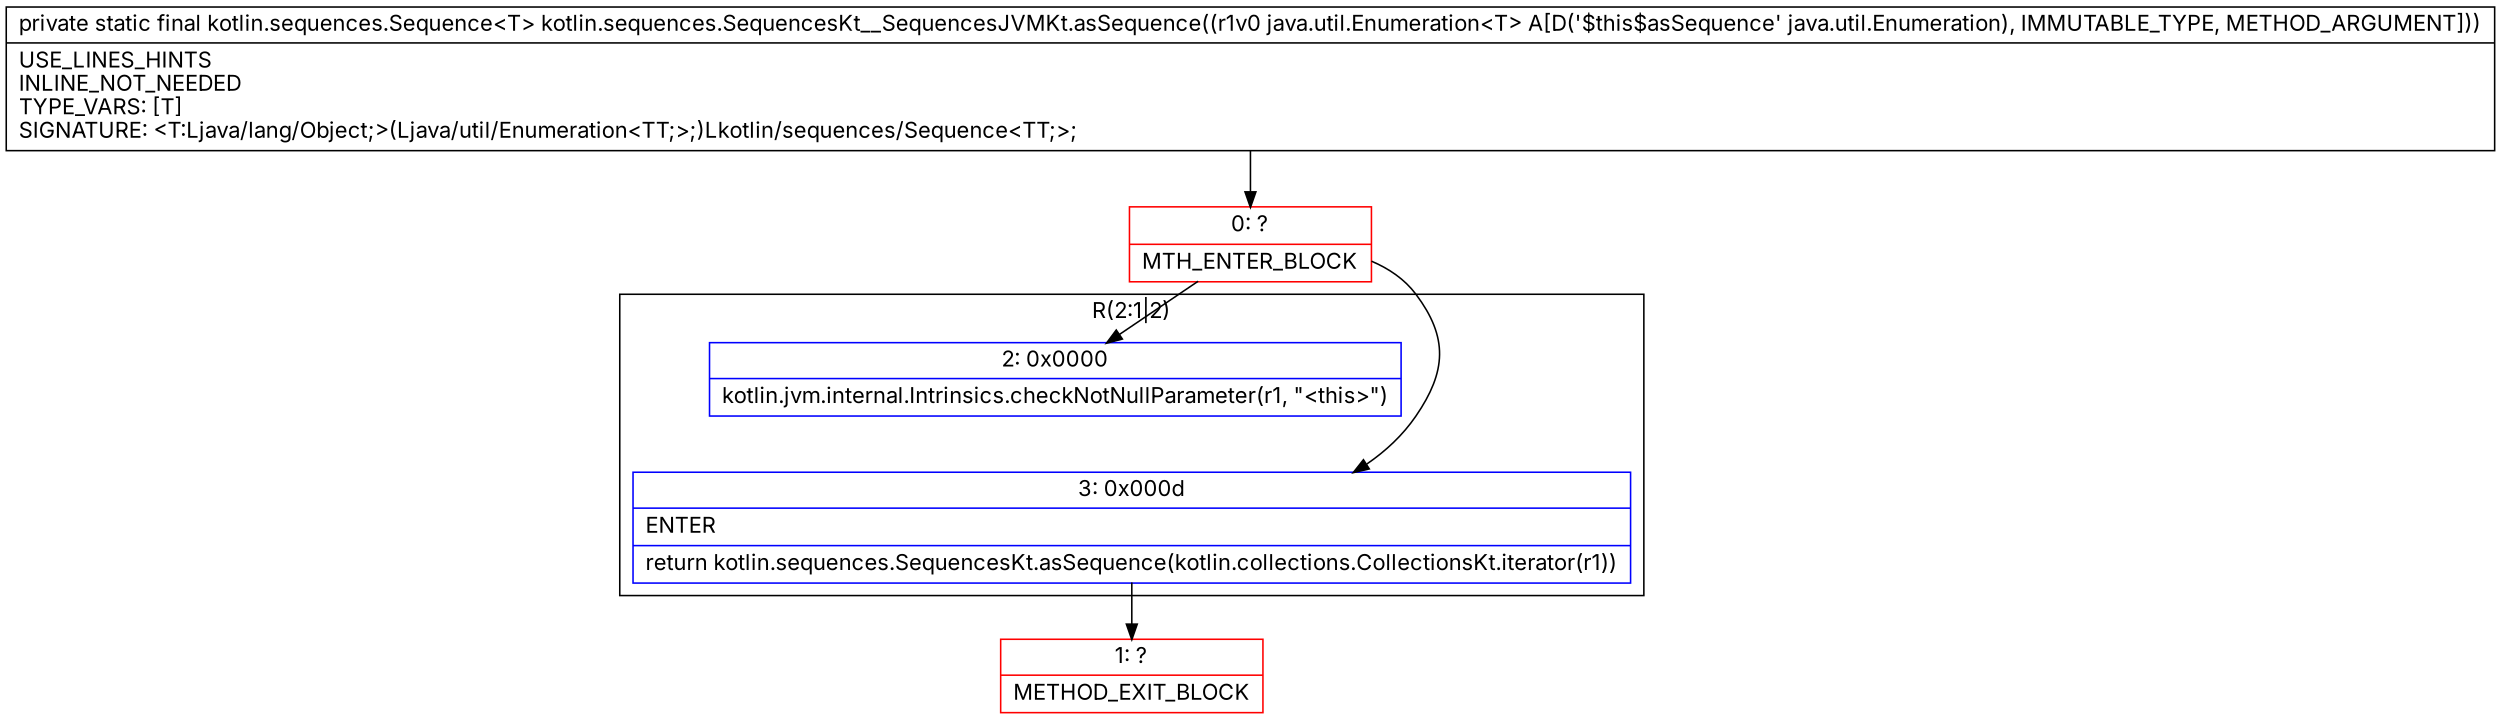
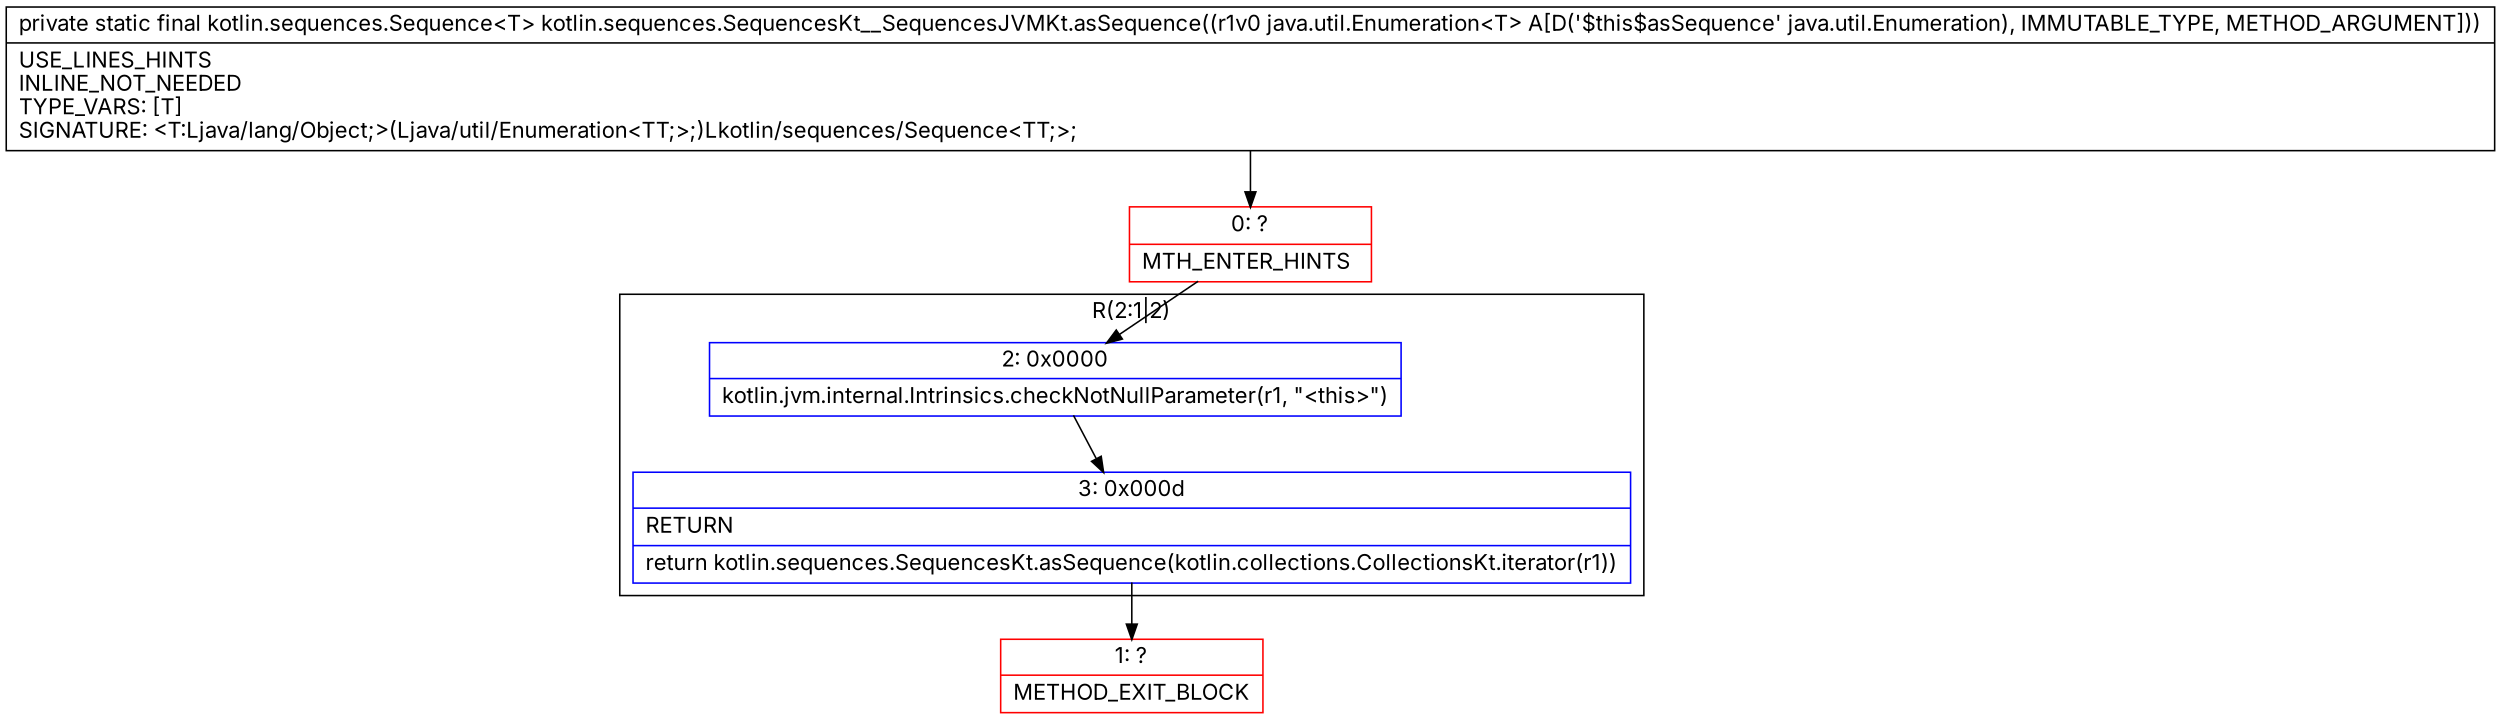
(1250, 262) -> (1247, 262)
(1439, 362) -> (1085, 437)
(681, 526) -> (690, 526)
